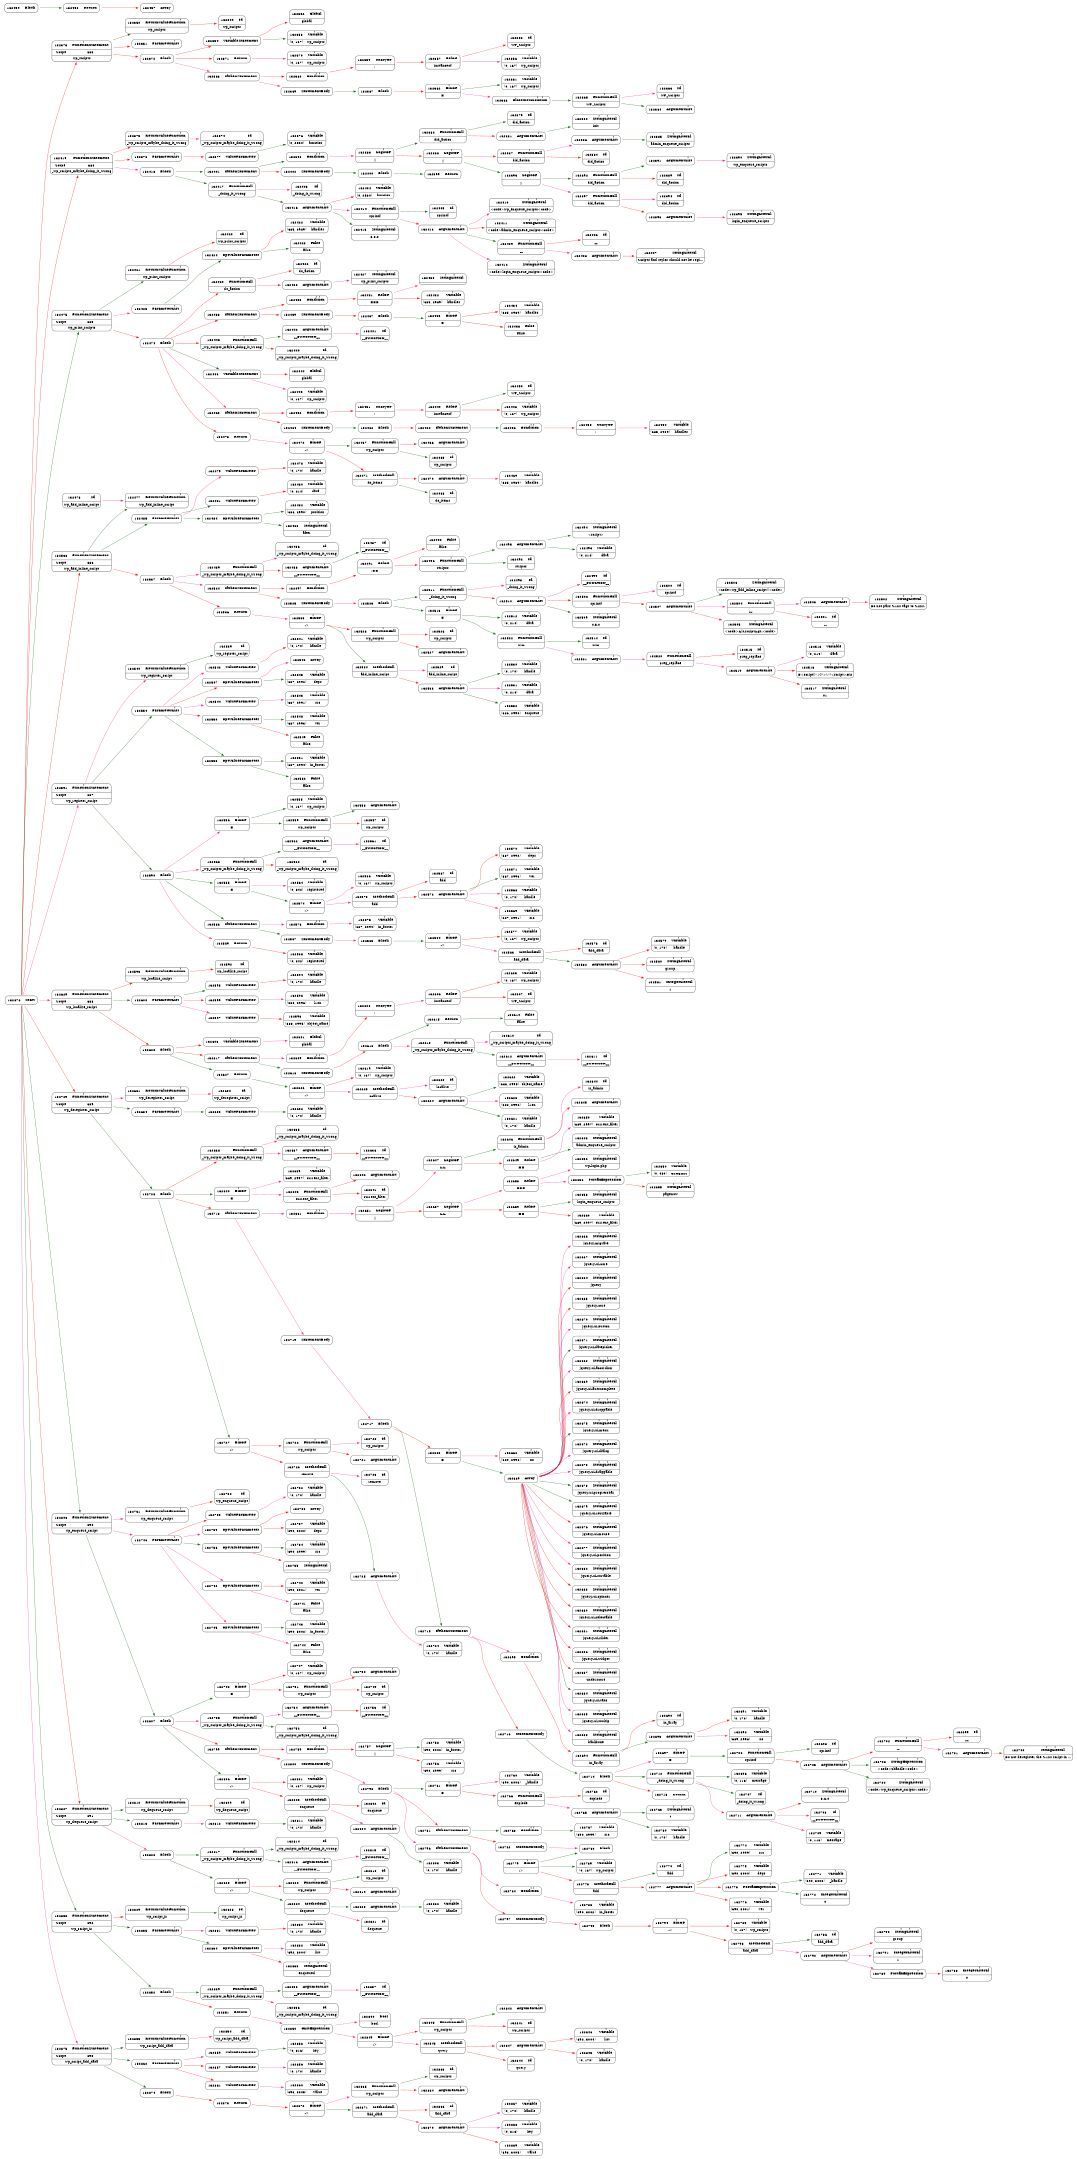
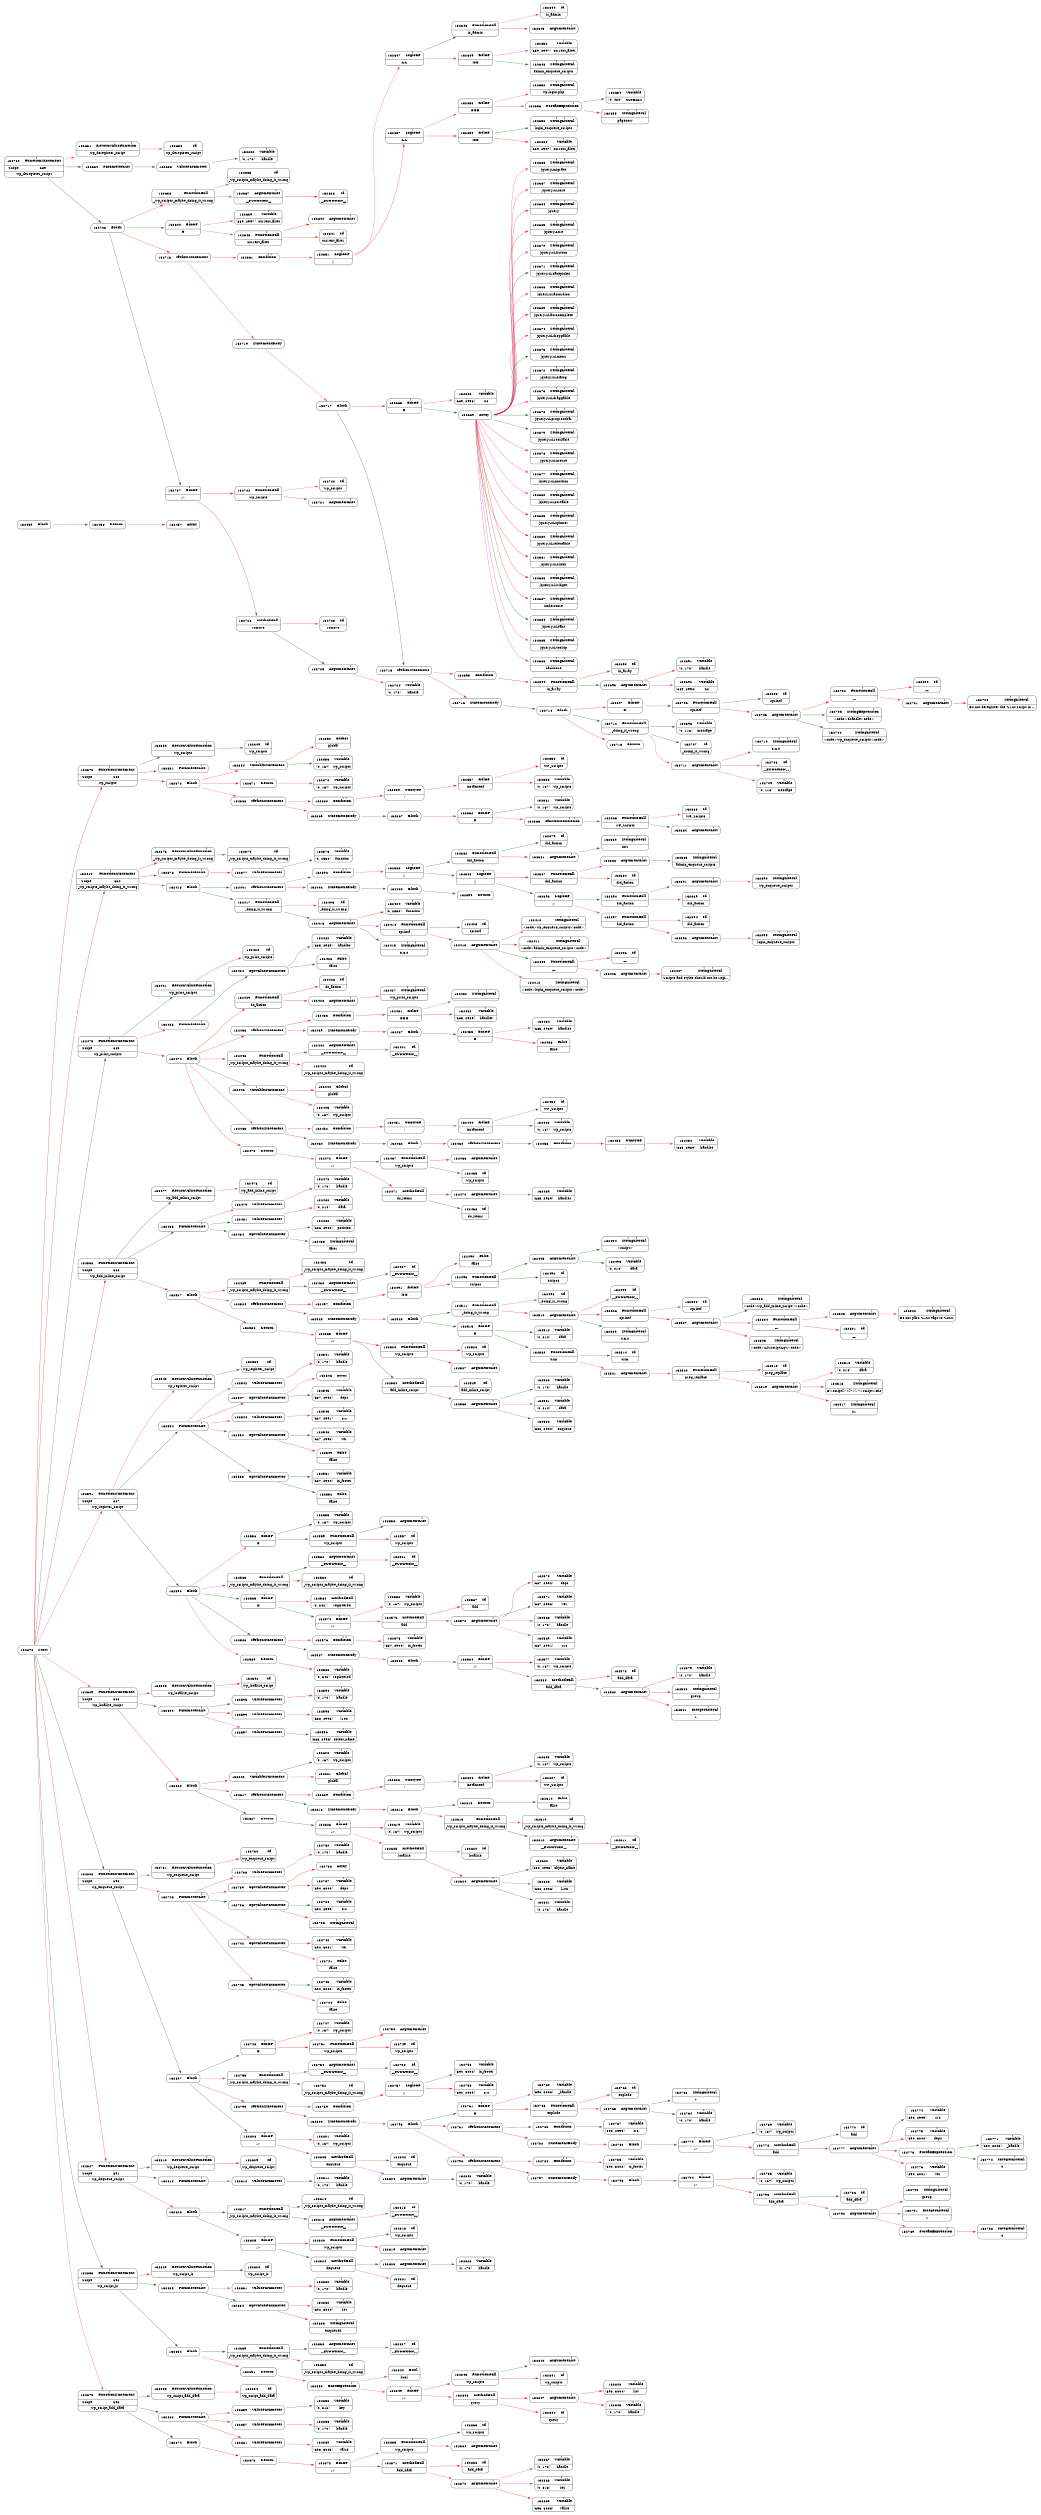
(112, 501) -> (226, 1190)
(316, 882) -> (342, 1598)
(49, 1048) -> none
none -> (333, 1756)
(558, 1858) -> (659, 2145)
